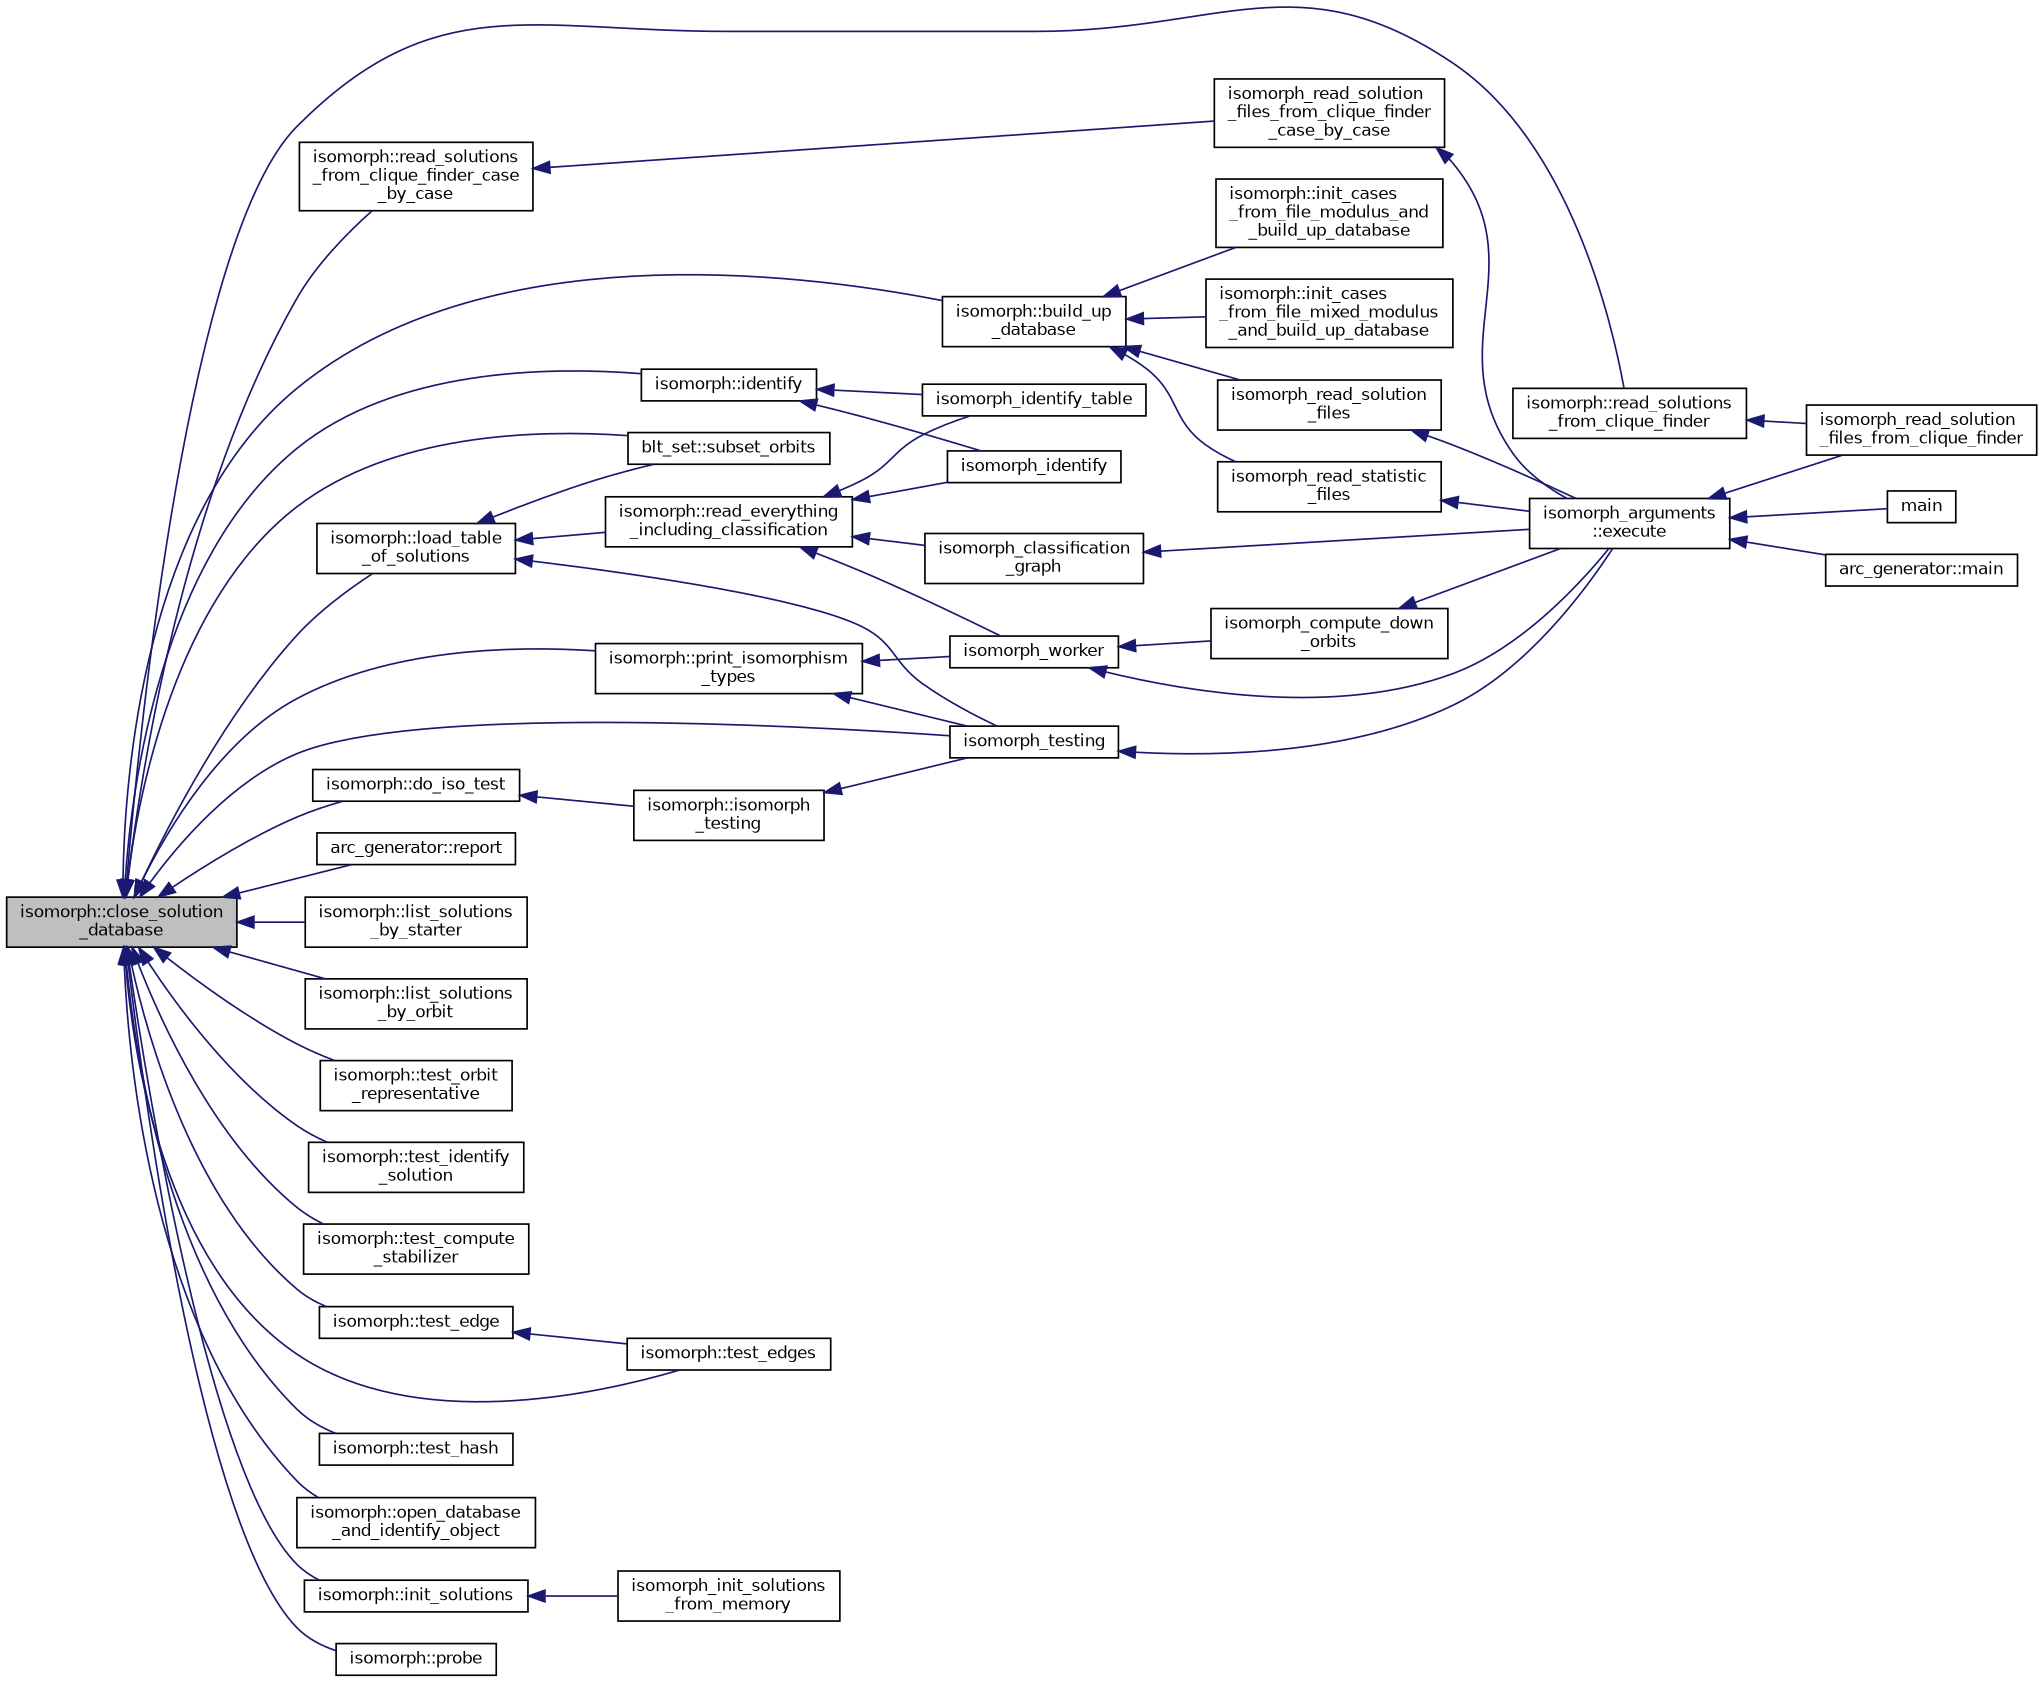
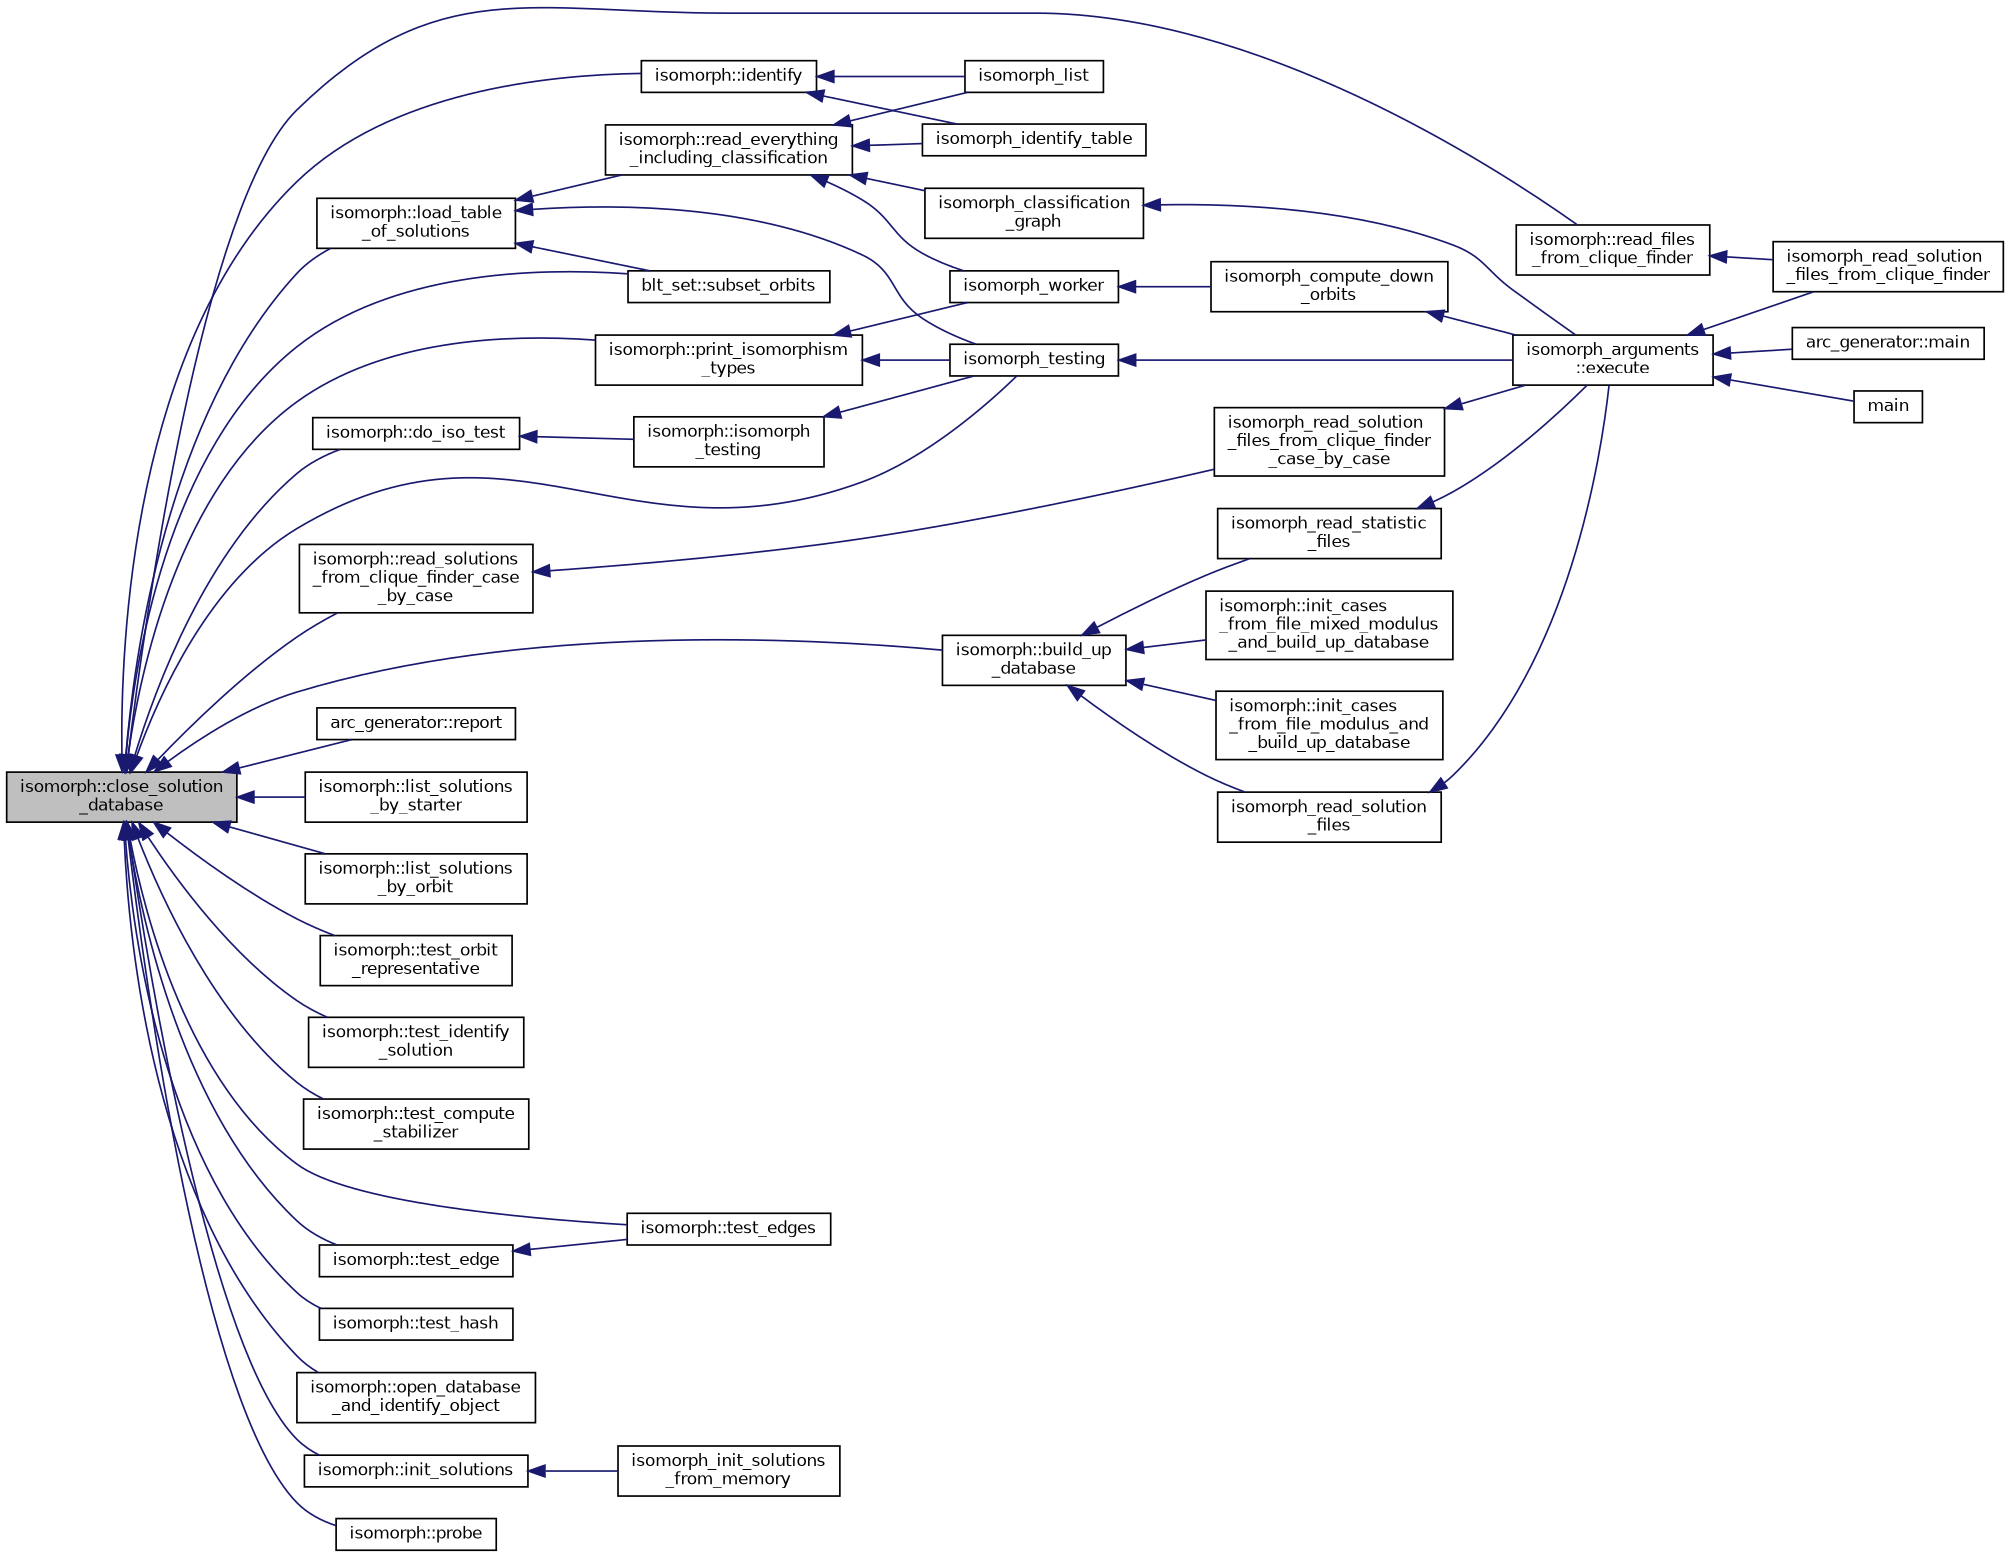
(1630, 413) -> (1613, 250)
(1034, 467) -> (1034, 77)
(1380, 691) -> none
